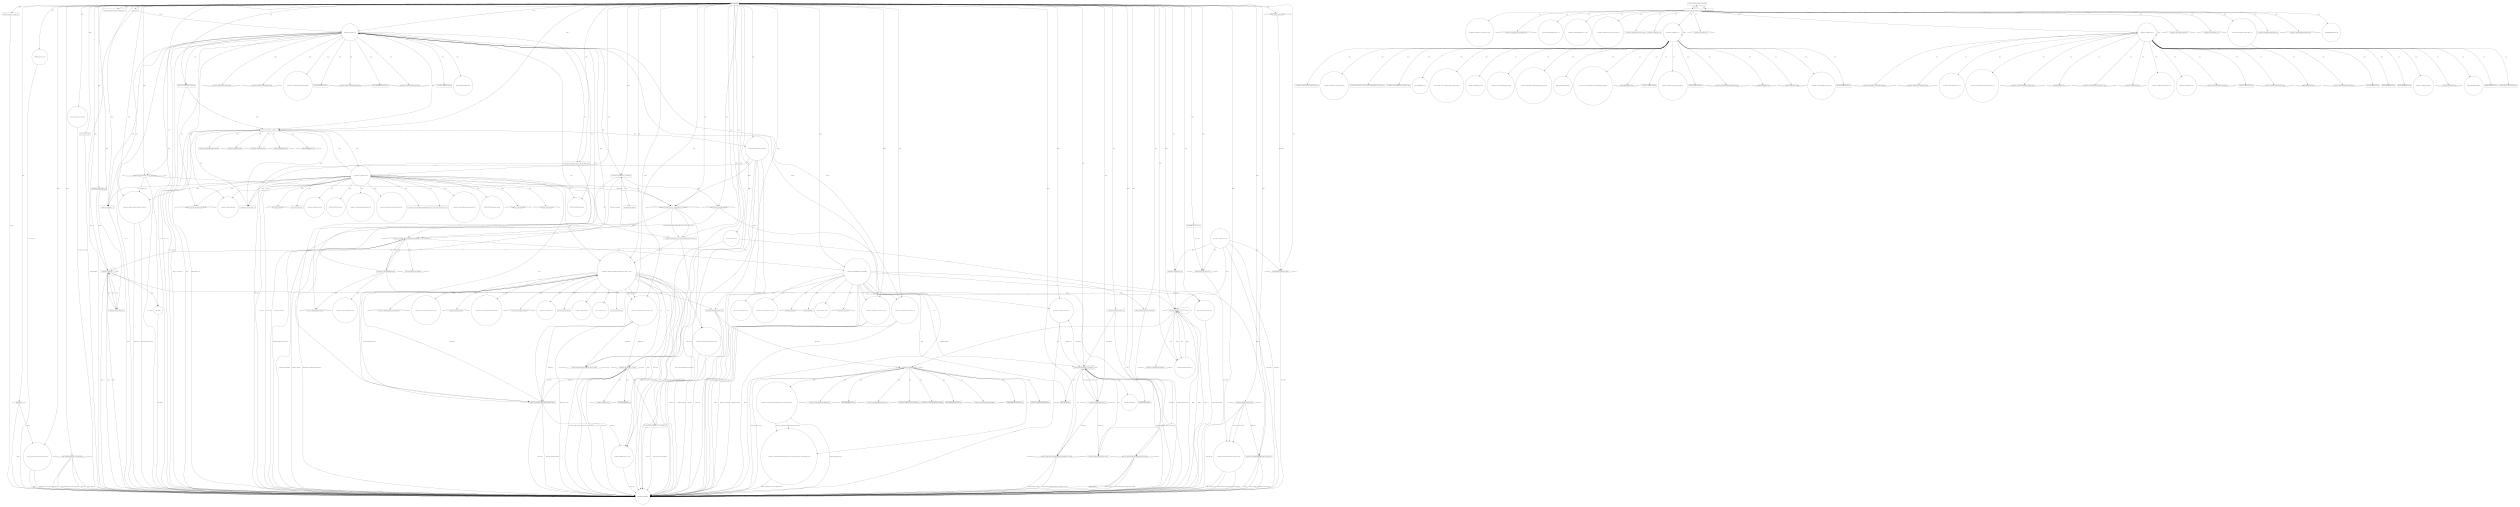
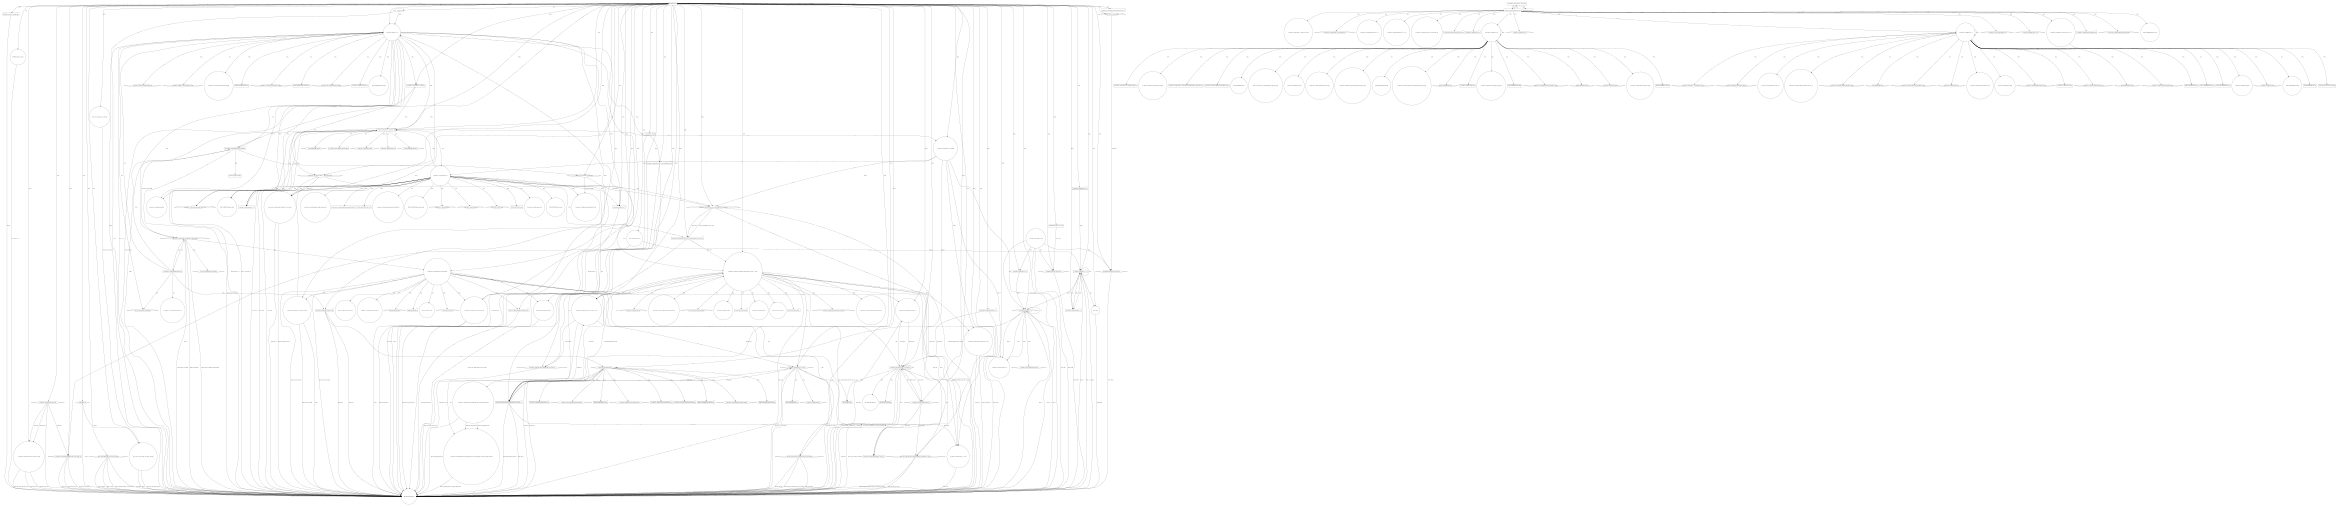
(571, 229) -> (585, 185)
